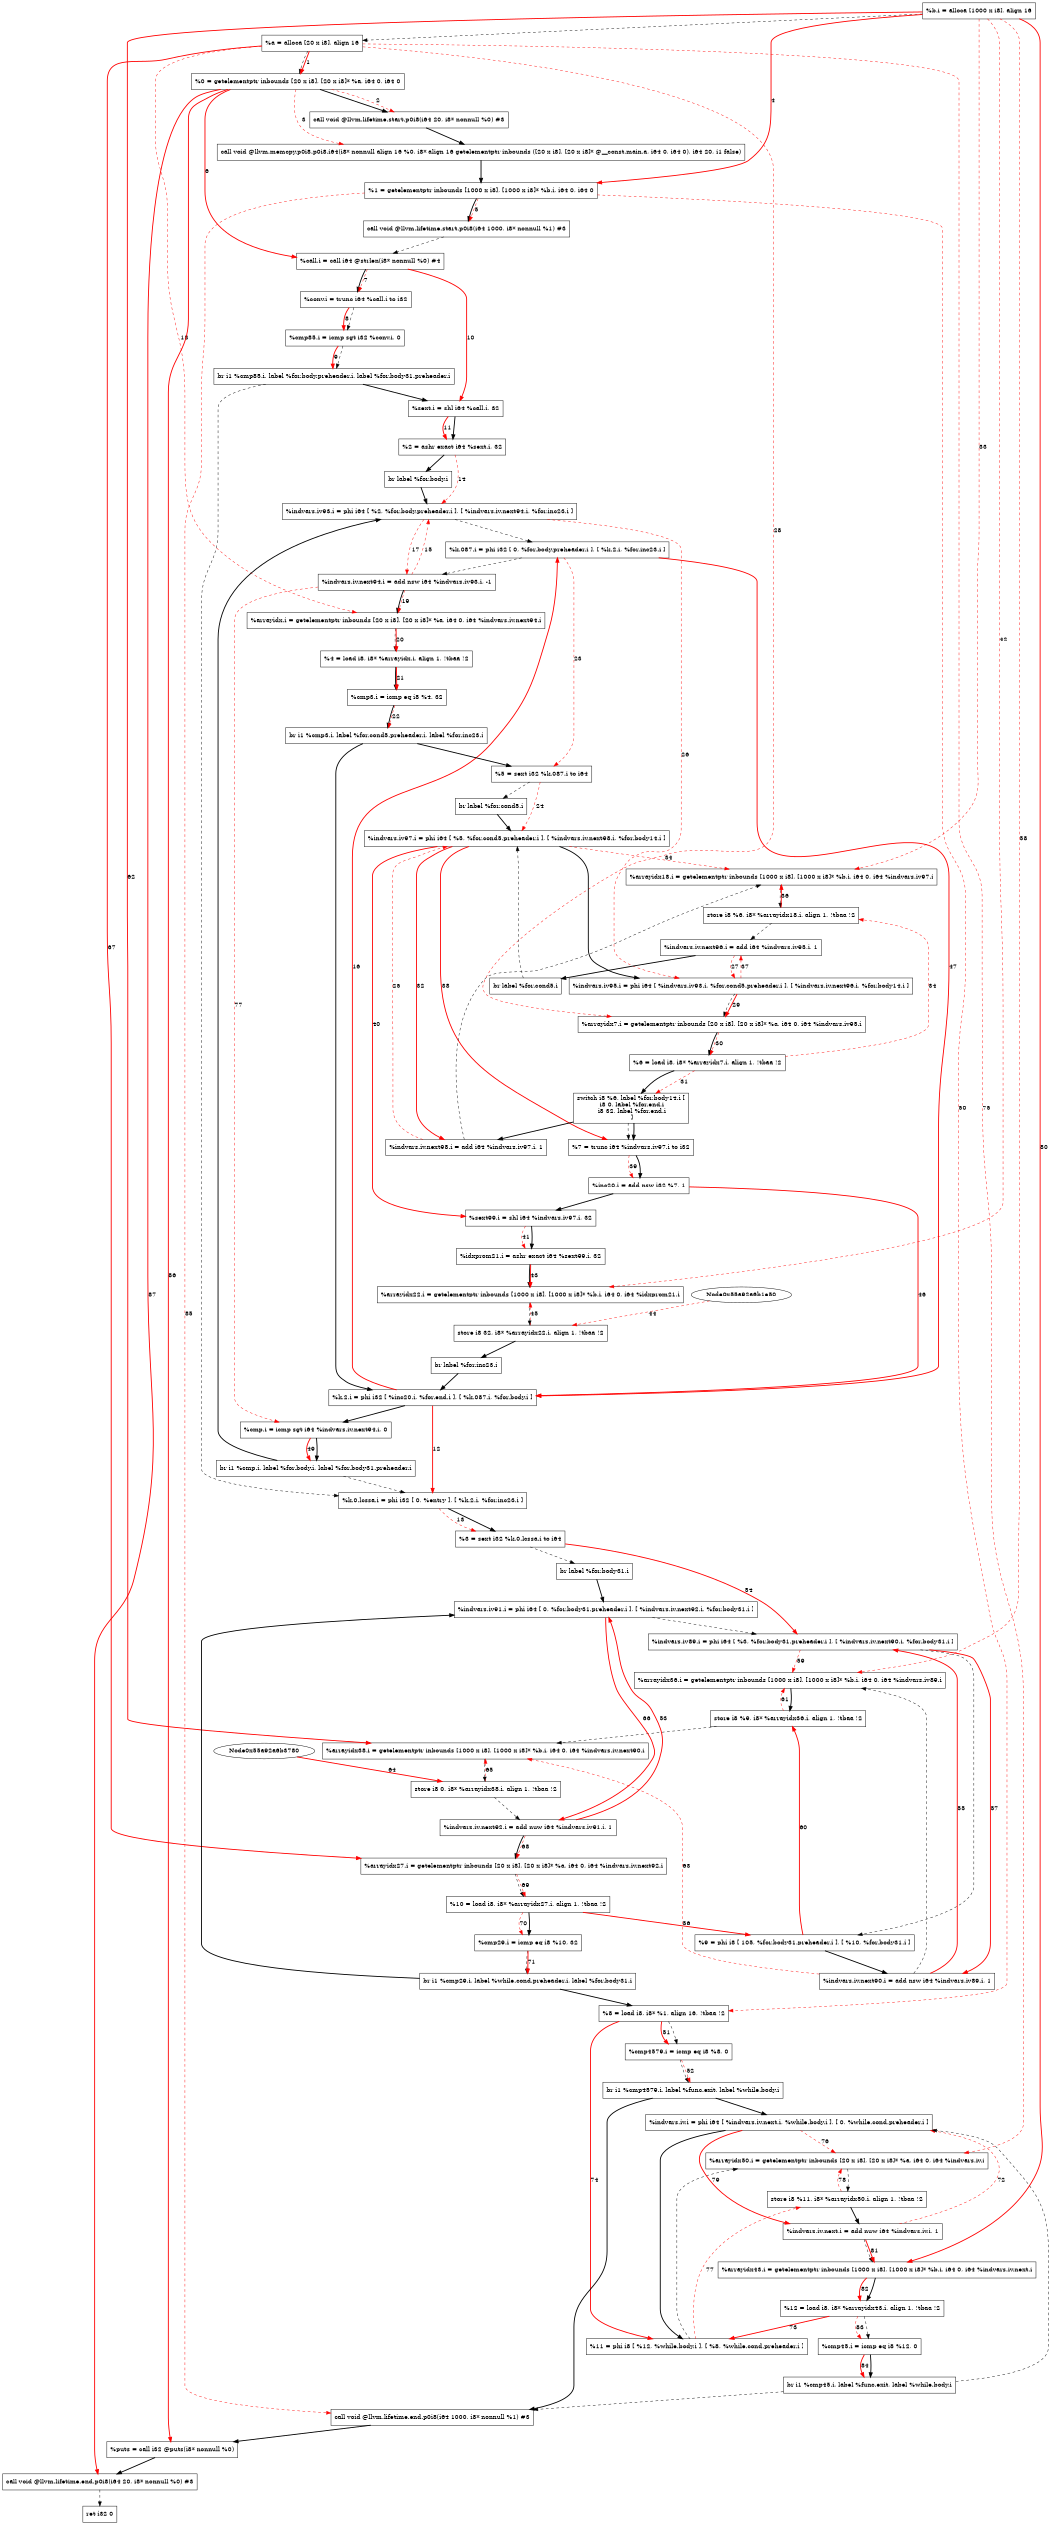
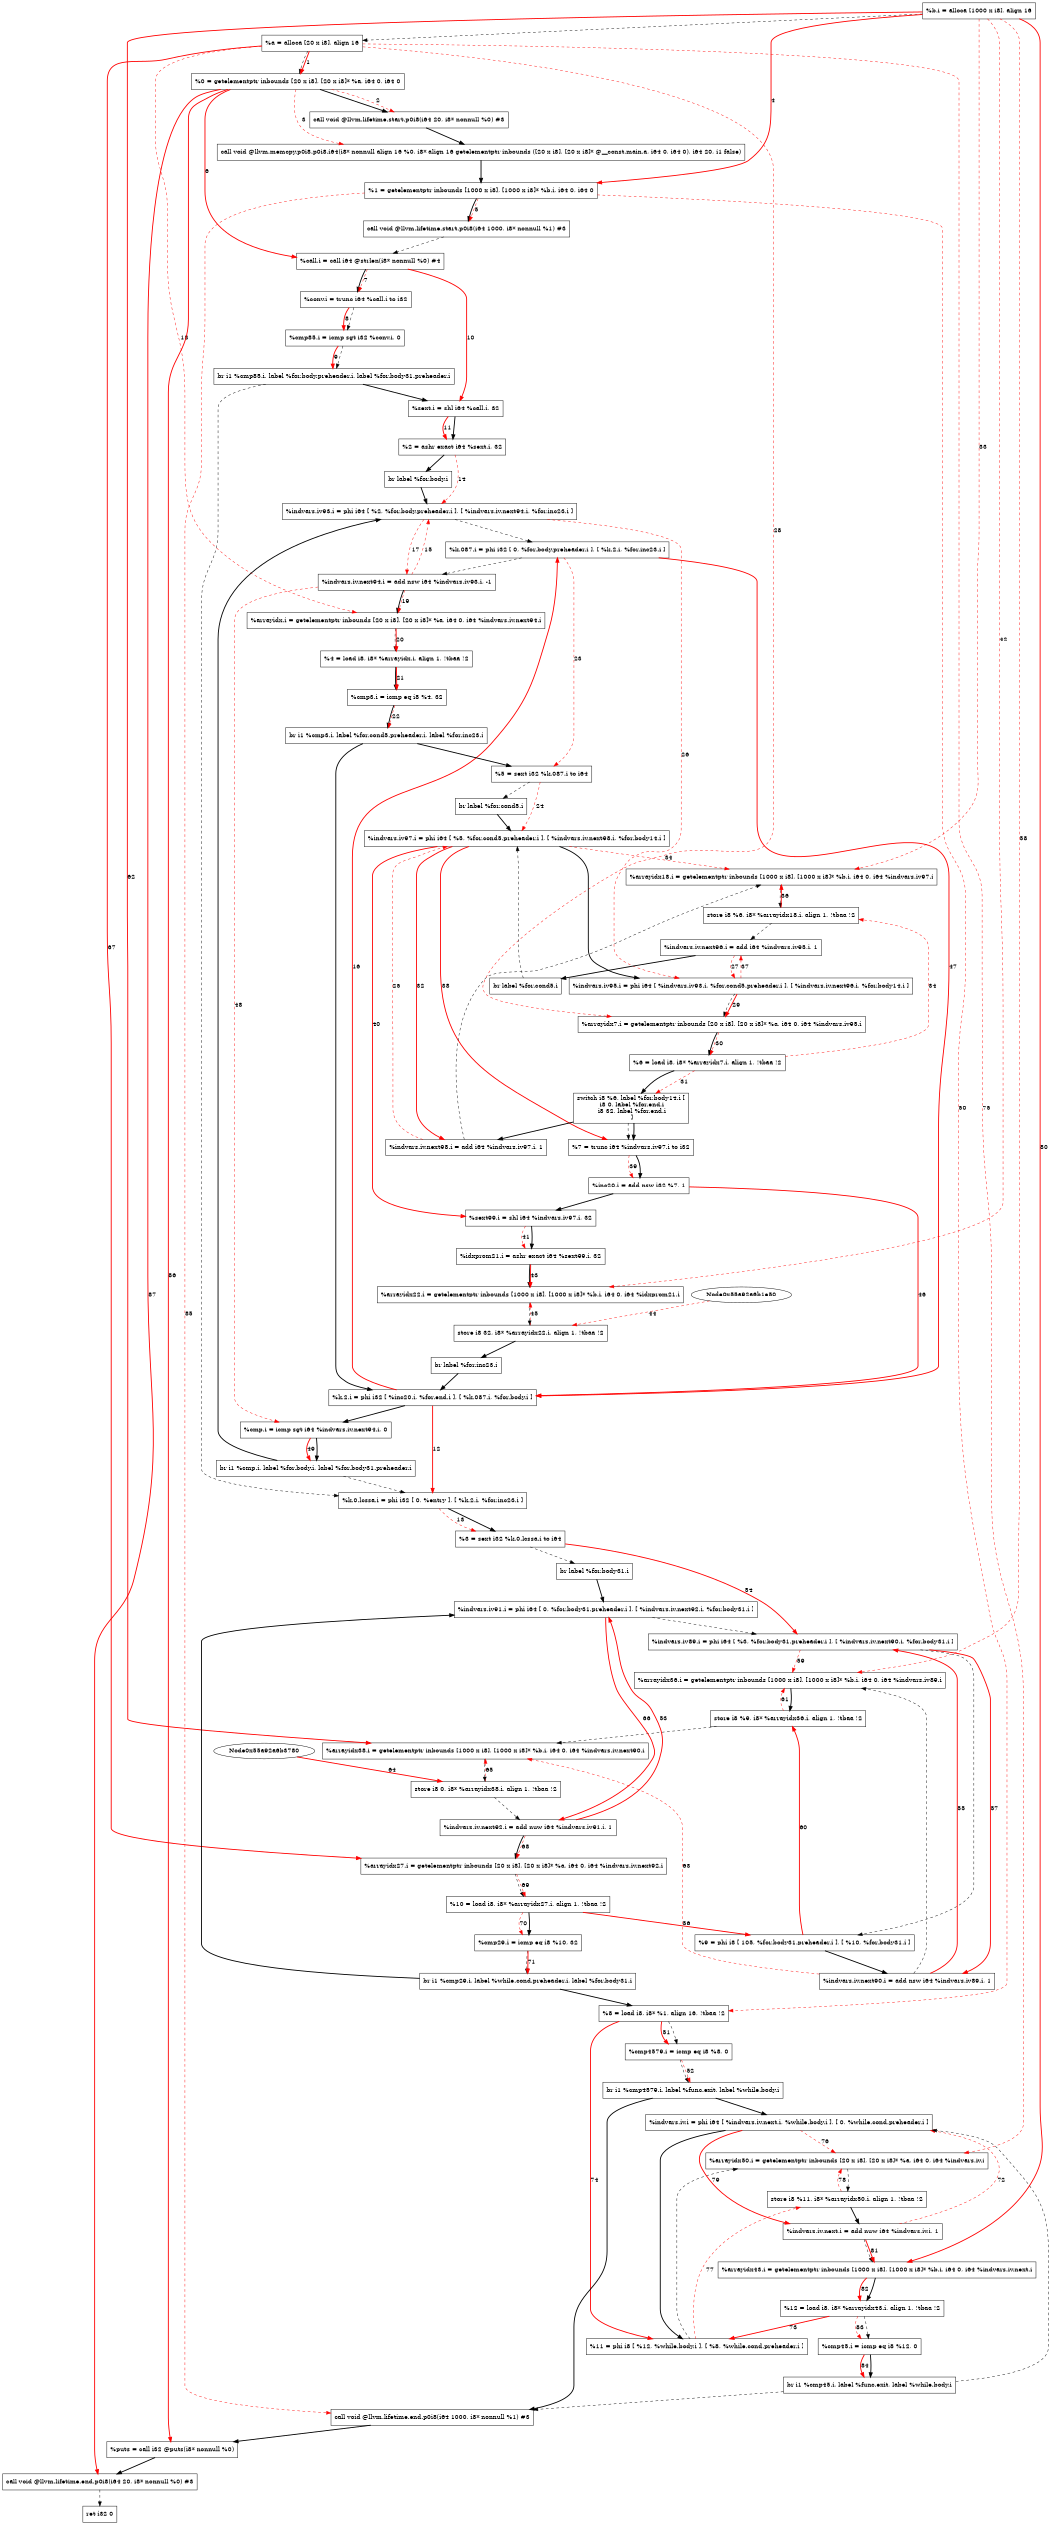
(239, 1005) -> (239, 1005)
